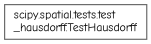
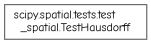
(76, 22) -> (76, 22)
